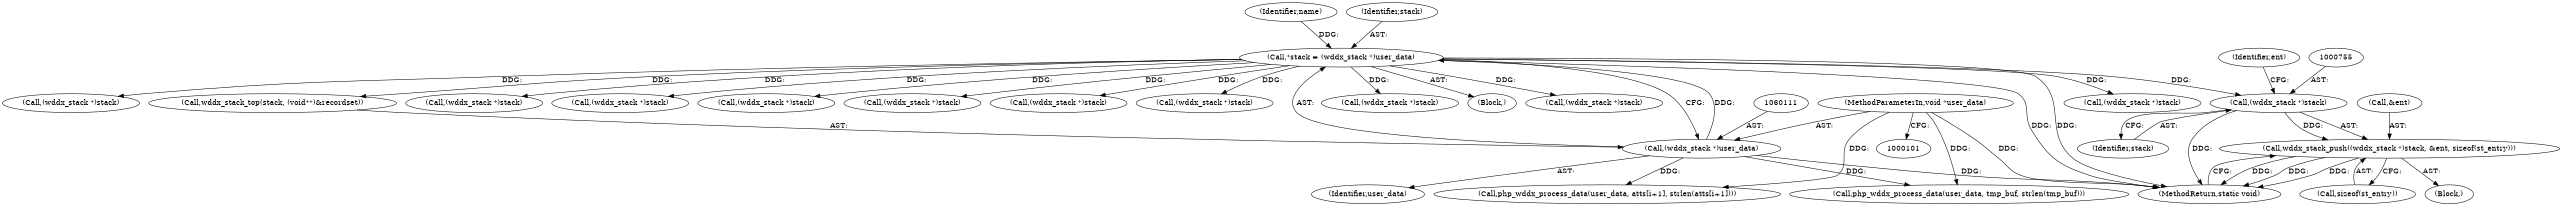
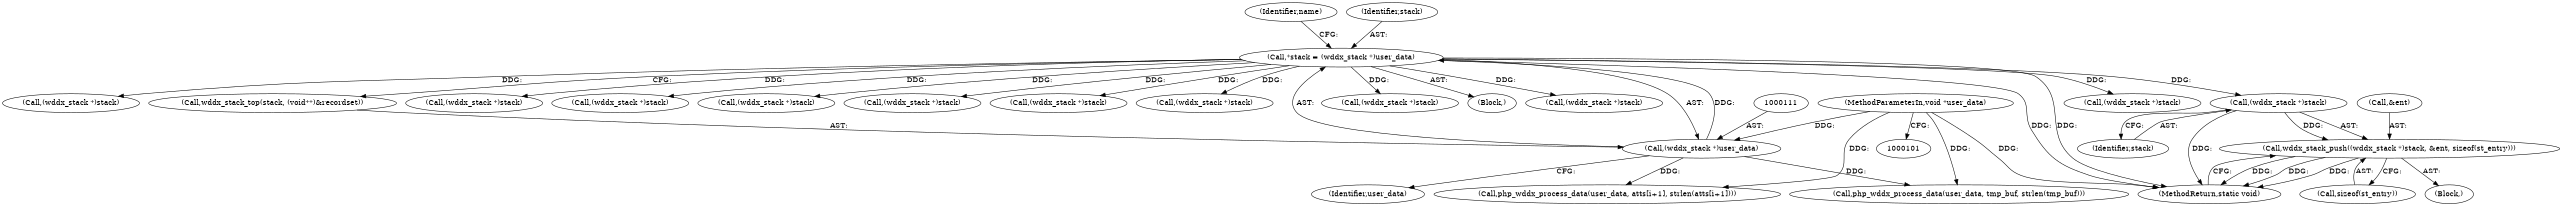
(1330, 35) -> (1330, 35)
(2259, 58) -> none
(2336, 58) -> none
(663, 80) -> (663, 80)
(1697, 103) -> (1697, 103)
(1781, 103) -> (1781, 103)
(1826, 126) -> (1826, 126)
(1567, 171) -> (1567, 171)
(1945, 174) -> none
